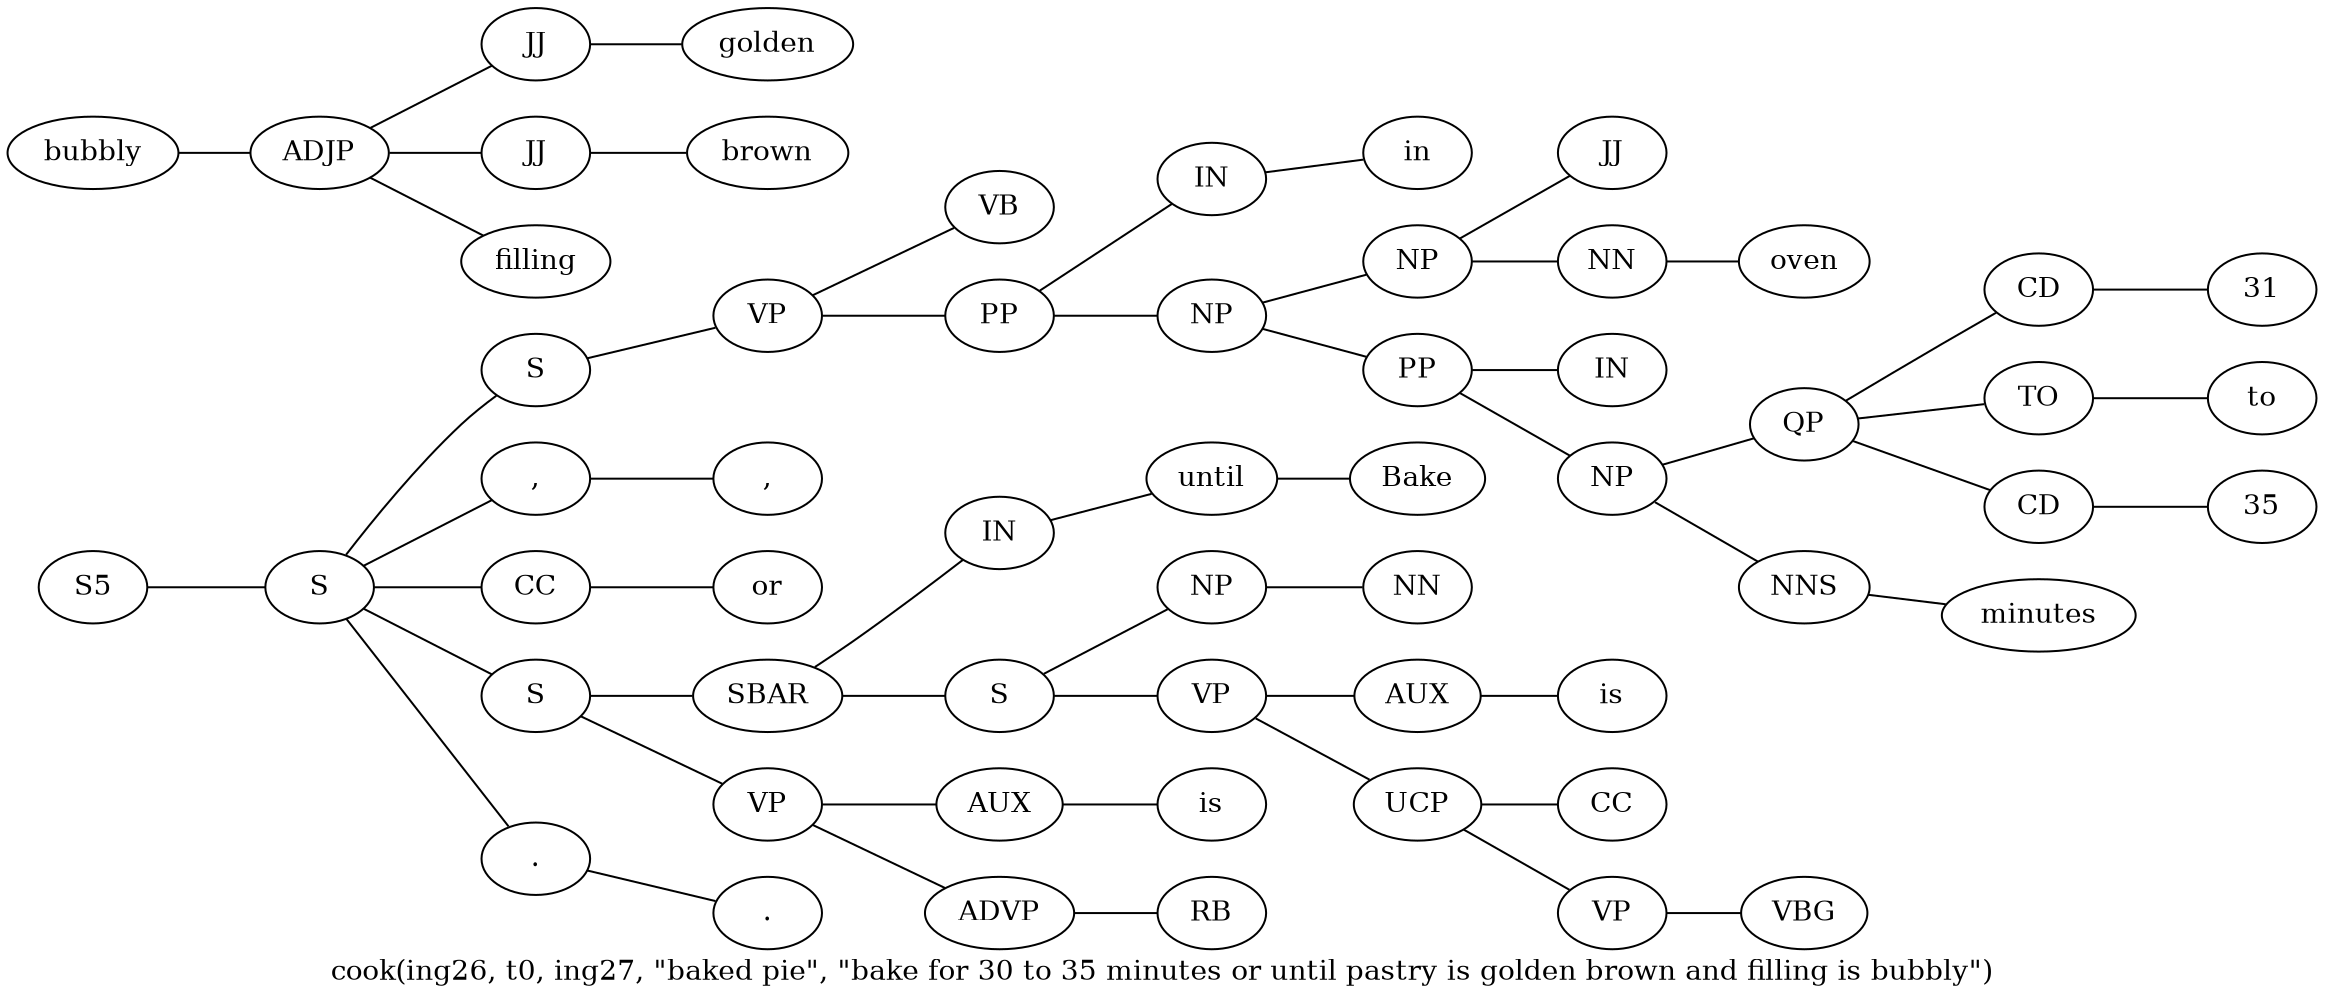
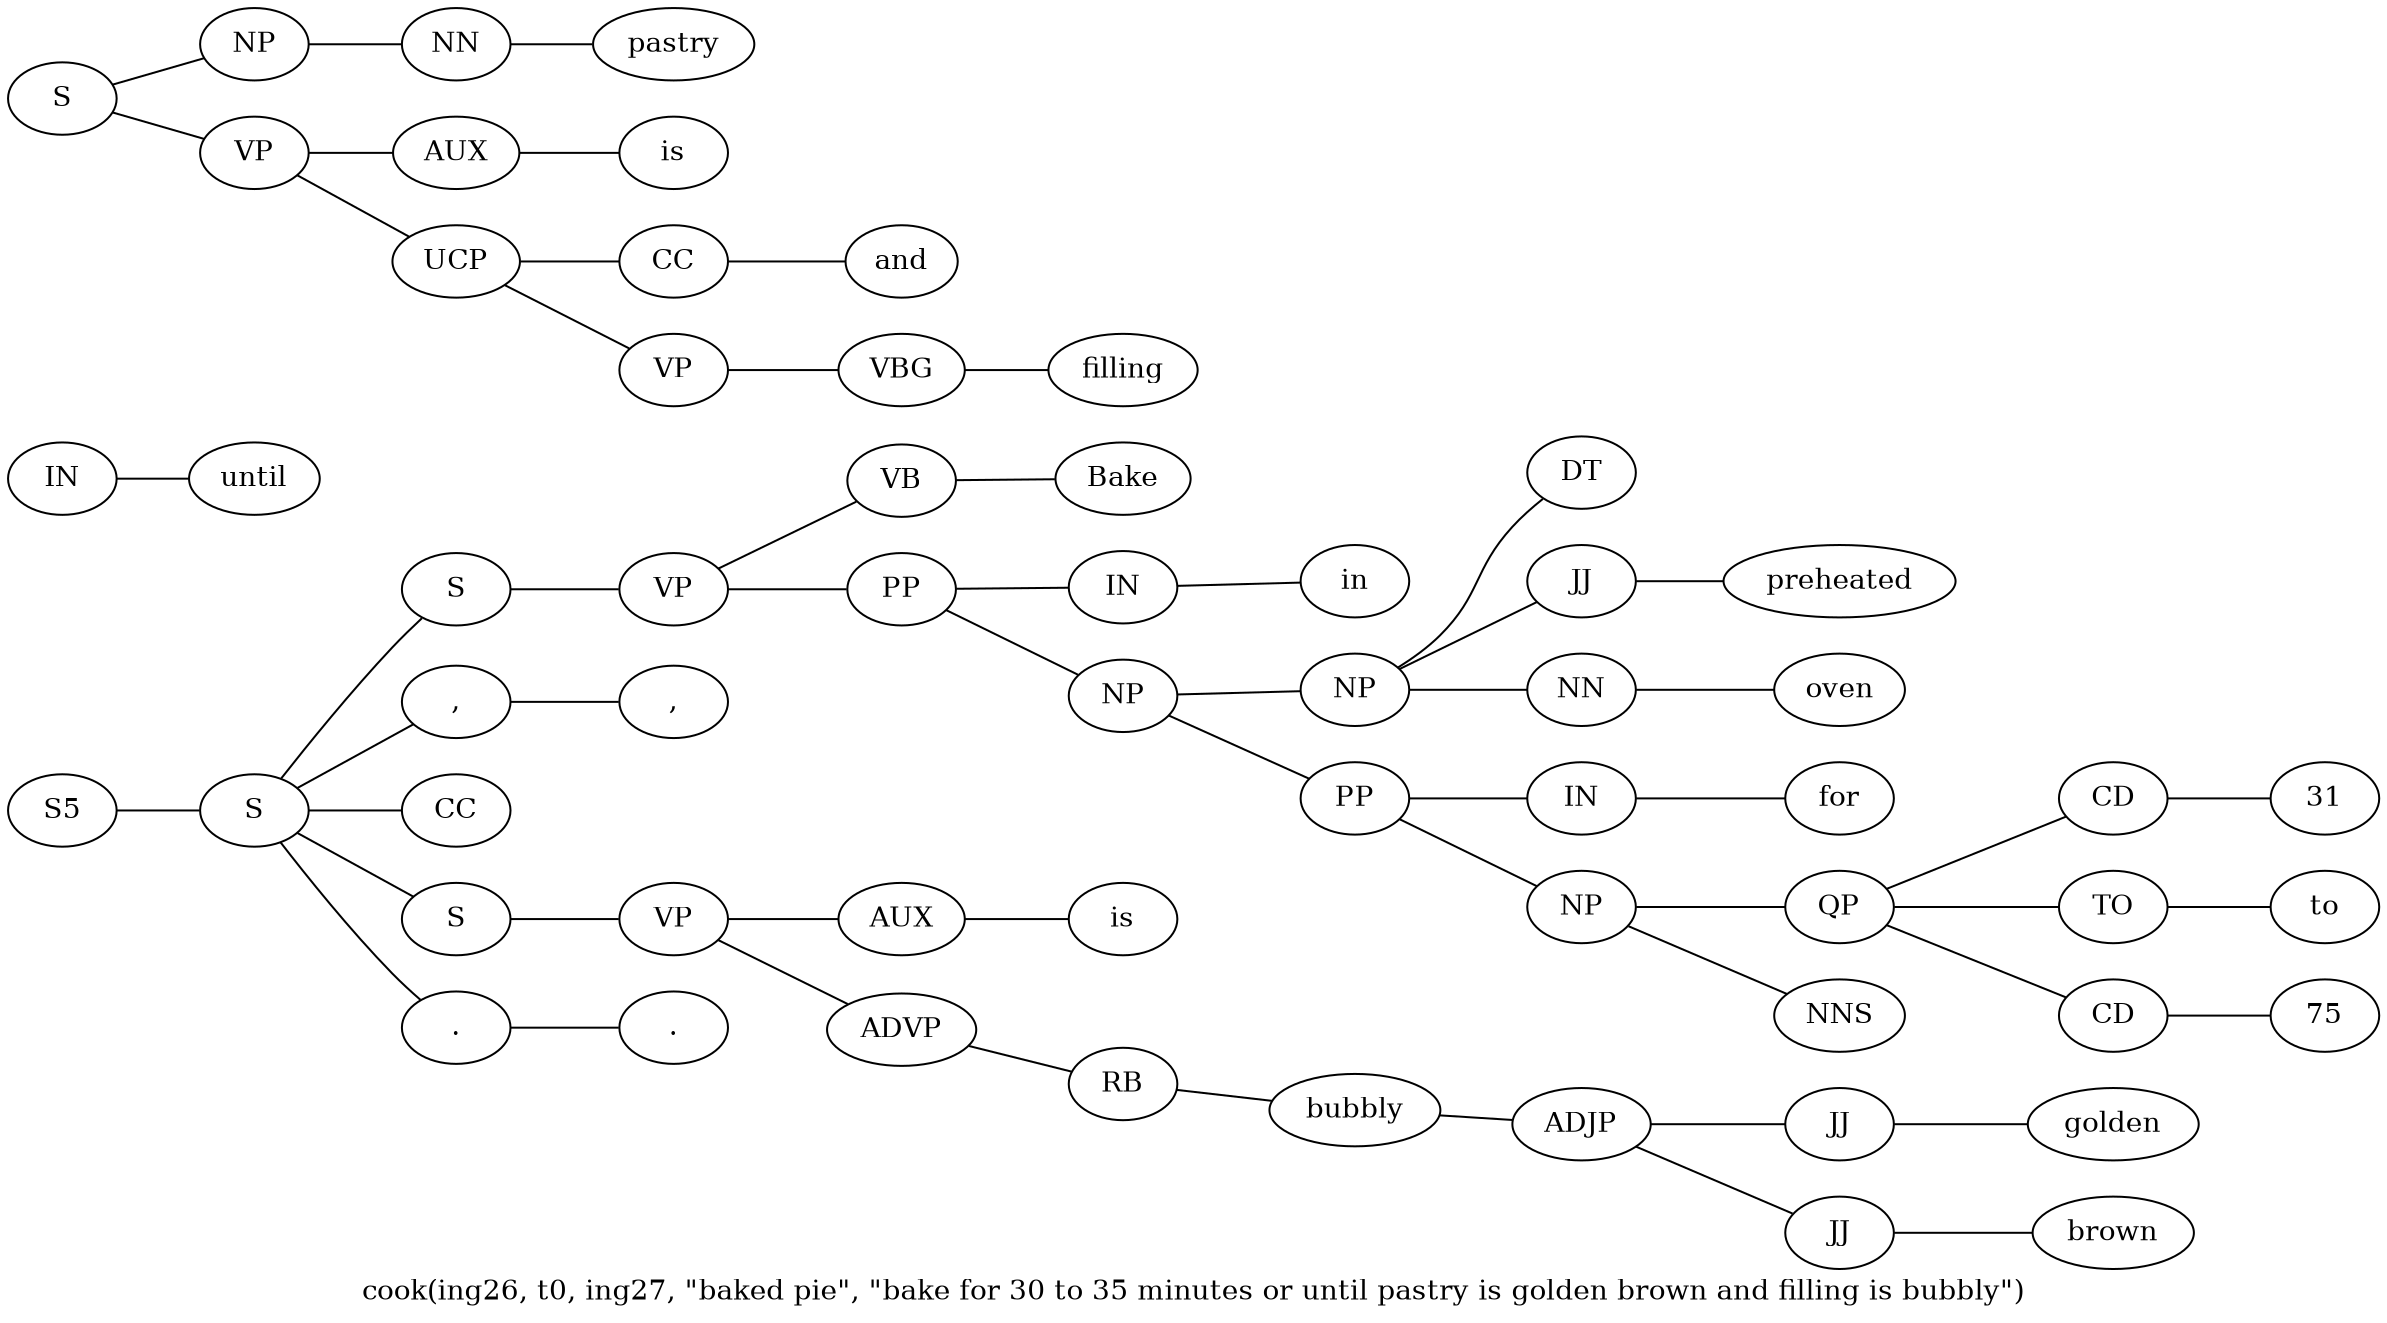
none -> (674, 44)
(427, 207) -> (1006, 370)
none -> (902, 261)
none -> (1582, 473)
(1314, 479) -> (1006, 480)
(2262, 507) -> (2325, 1016)
none -> (1840, 581)
(768, 587) -> none
(2039, 615) -> none
(768, 696) -> none
none -> (1840, 798)
none -> (1224, 1095)
